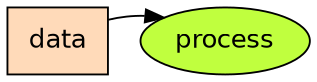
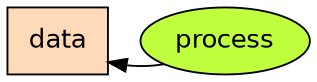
(126, 17) -> (146, 66)
